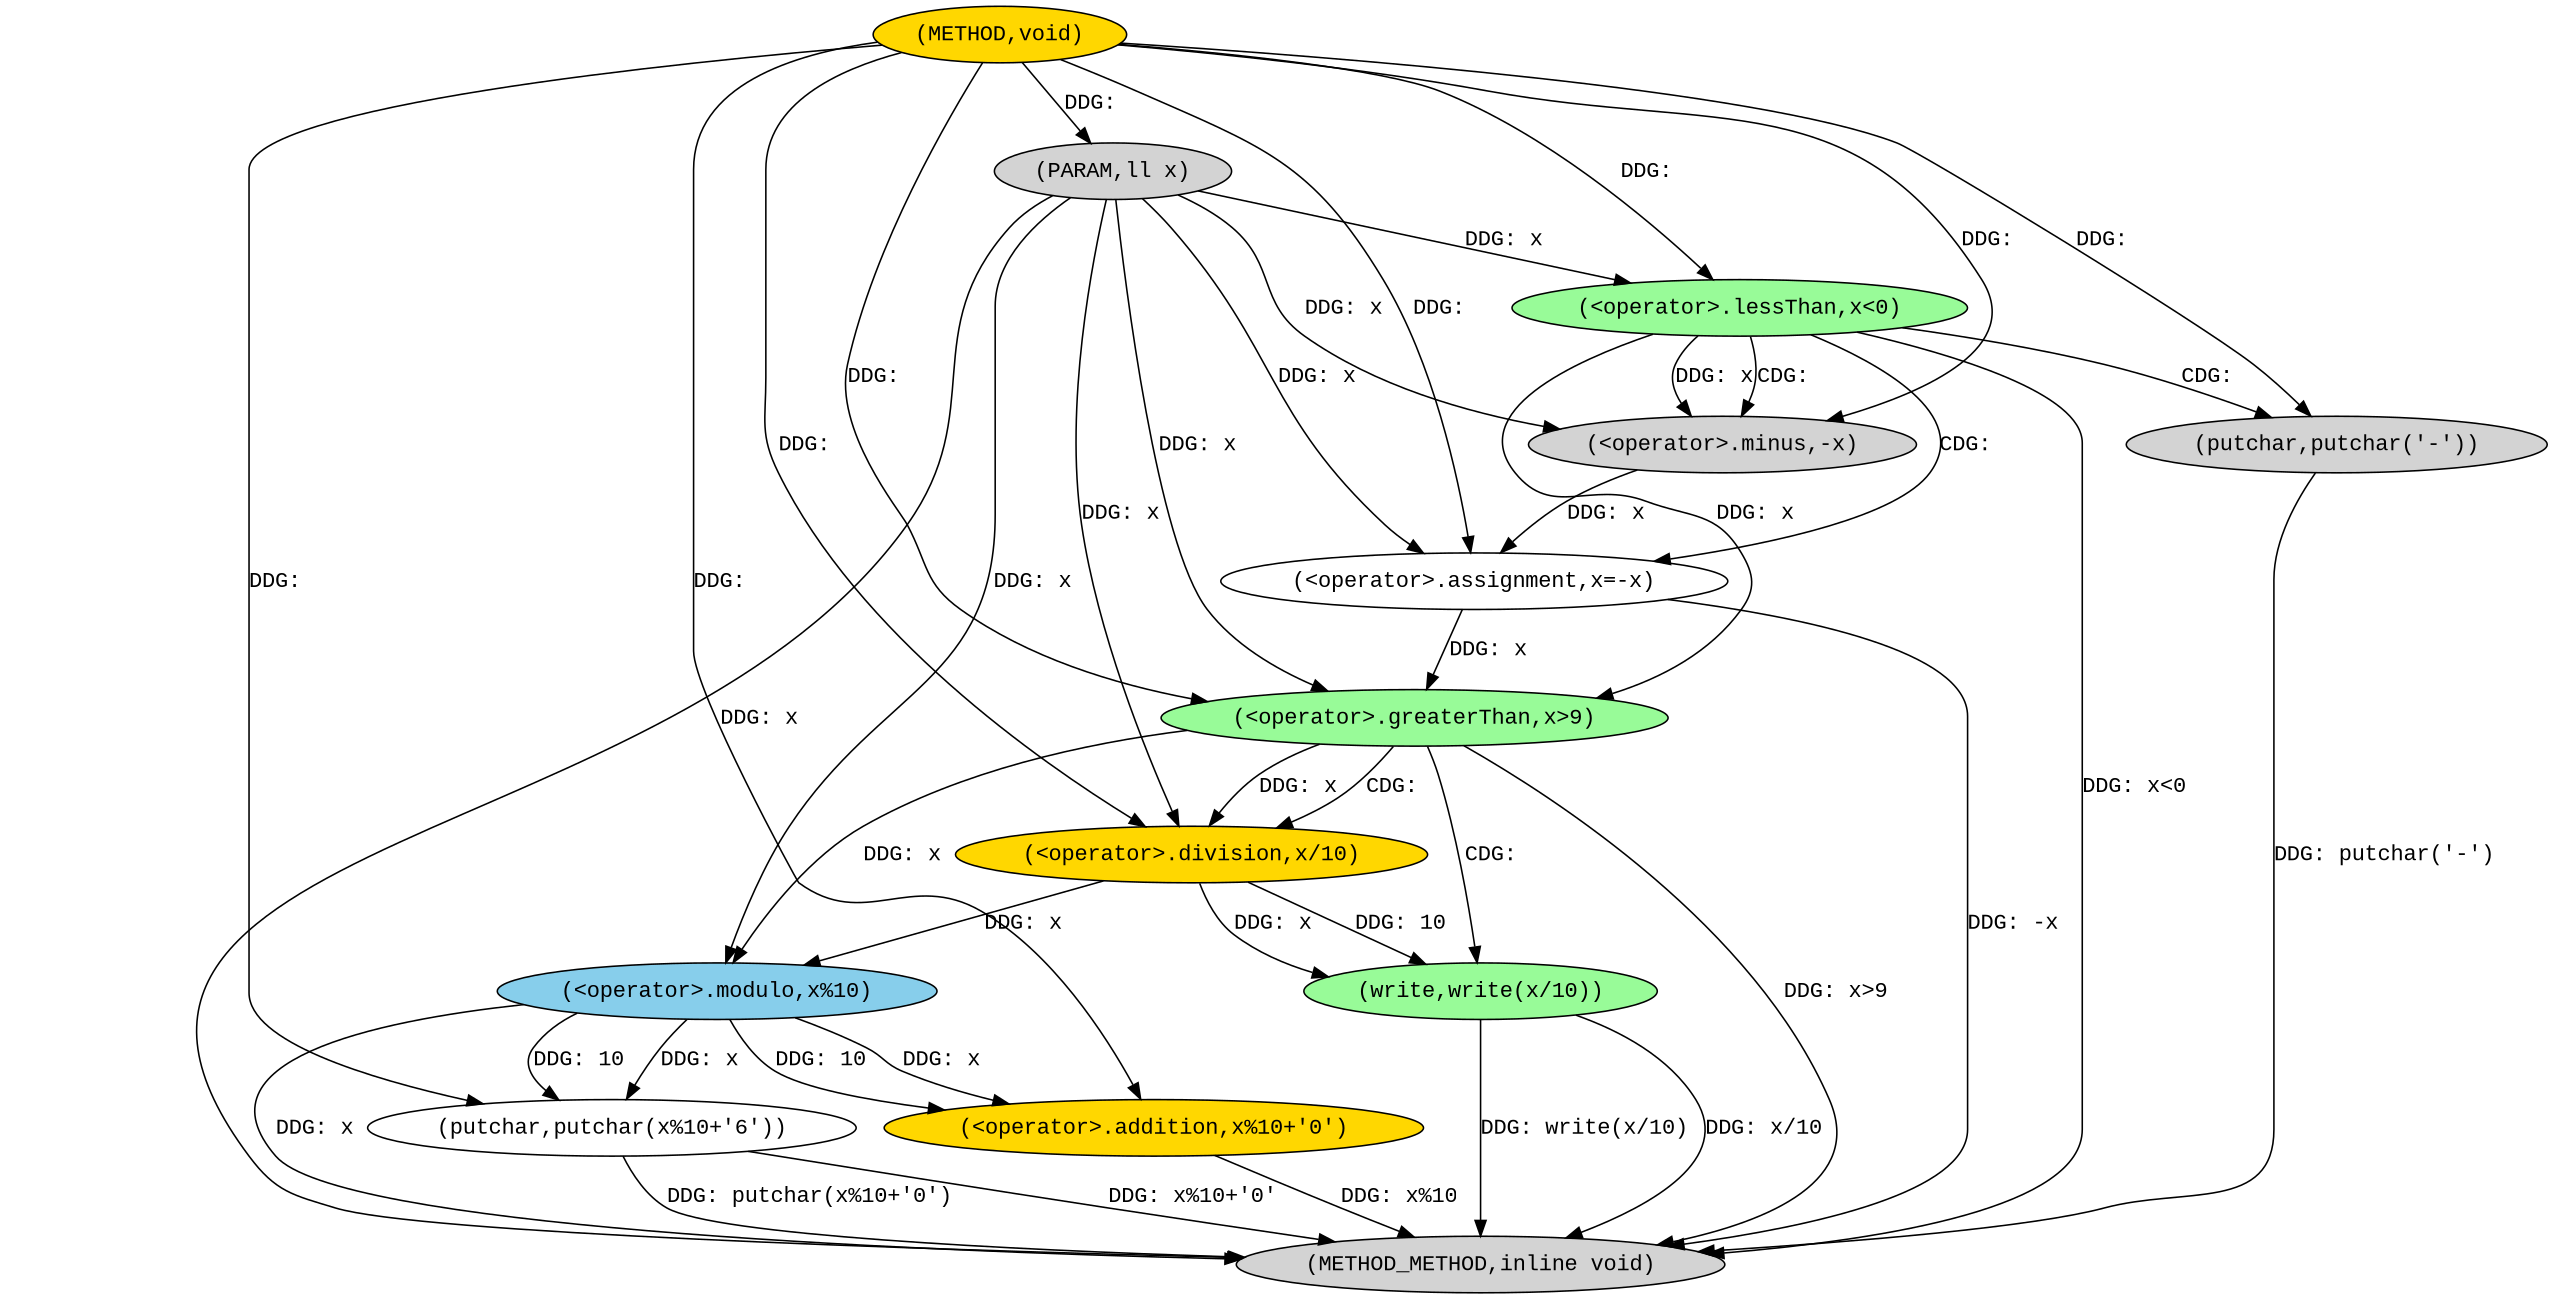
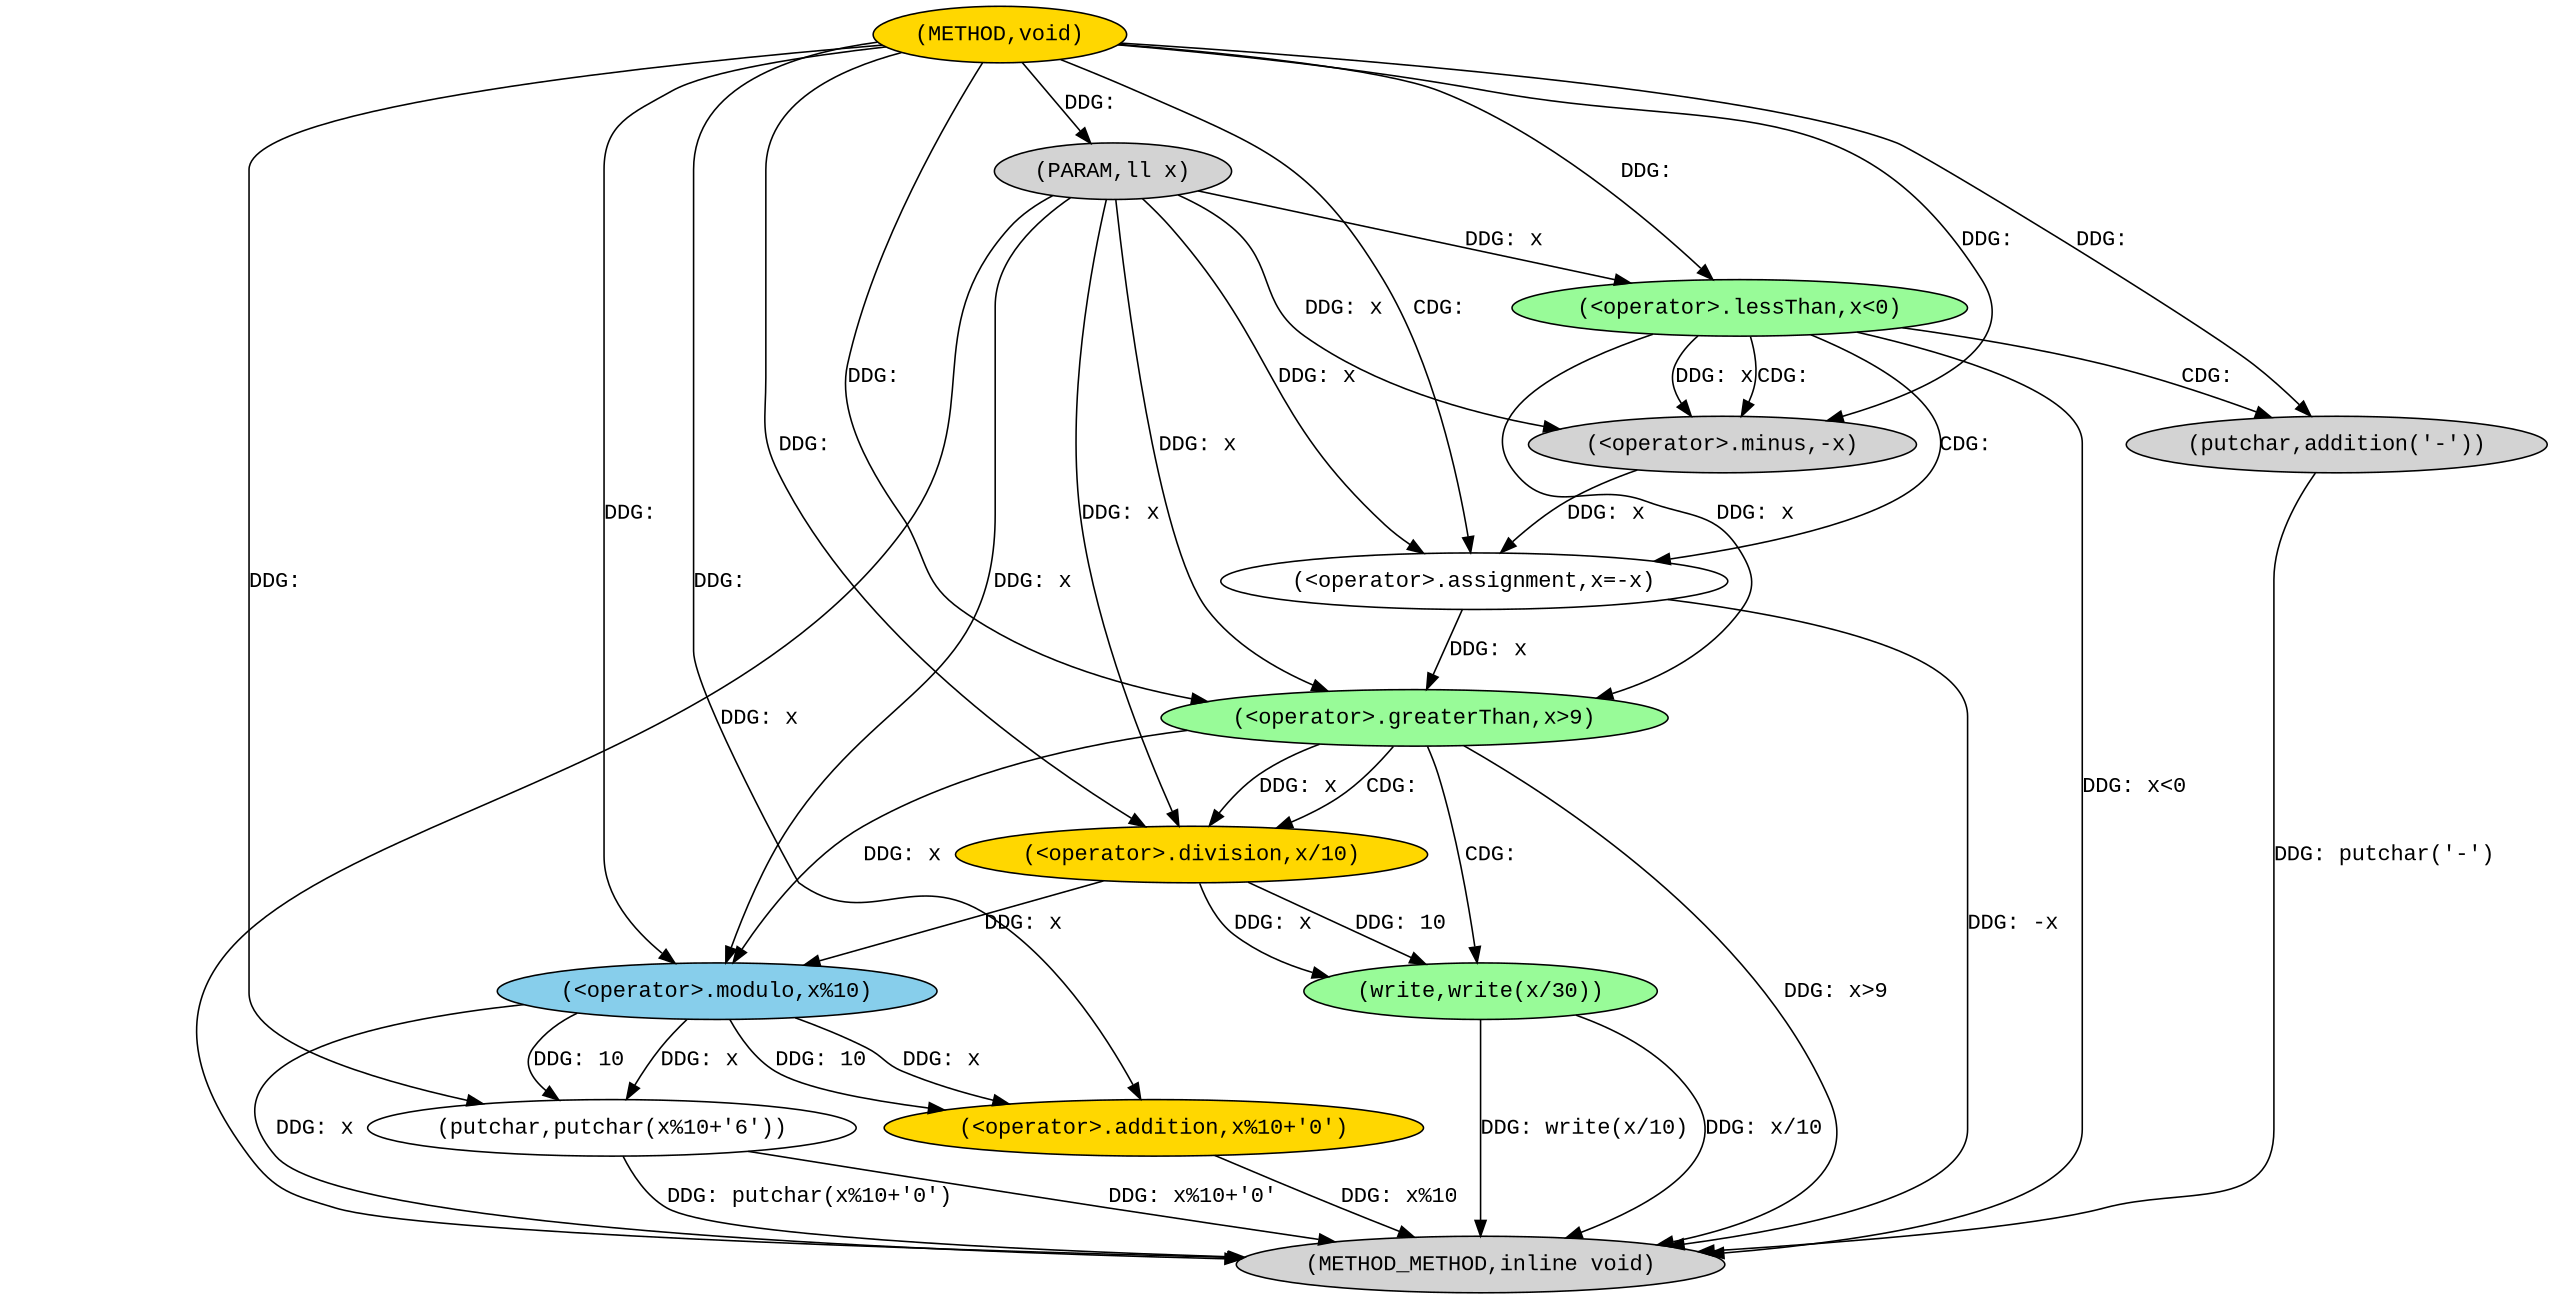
(1446, 308) -> (1446, 308)
none -> (604, 406)
(2337, 445) -> (2337, 445)
(1481, 991) -> (1481, 991)
